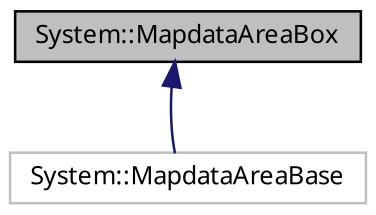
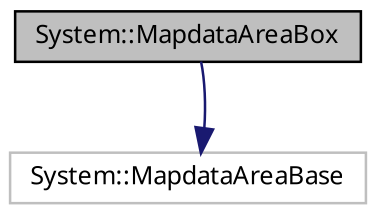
(171, 120) -> (205, 95)
